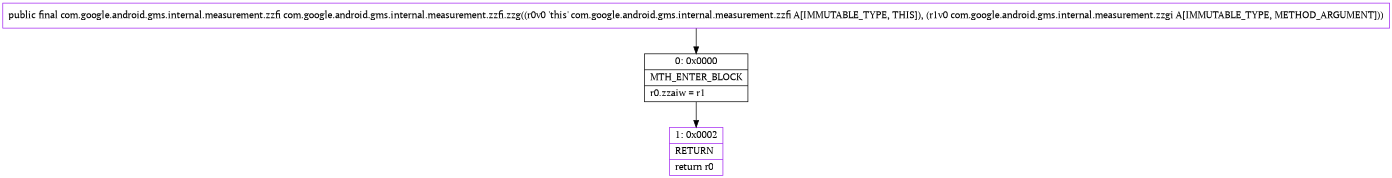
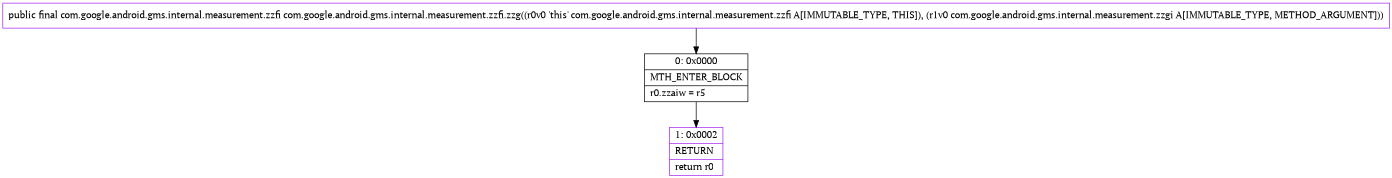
(678, 93) -> (678, 93)
